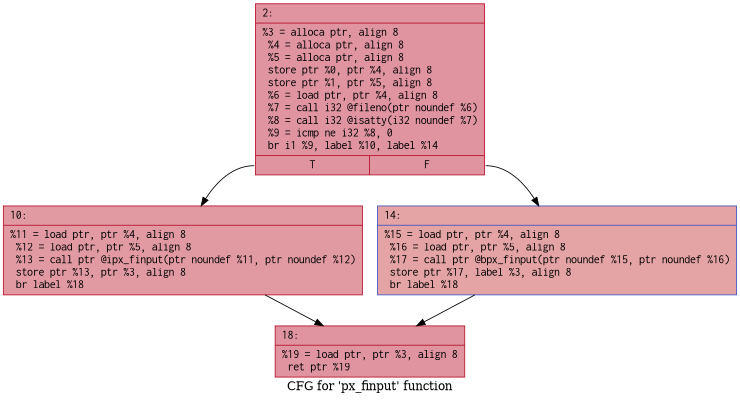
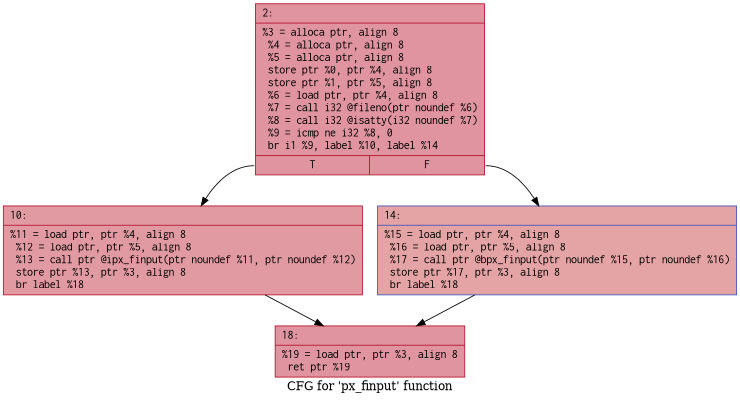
(478, 272) -> (472, 272)
